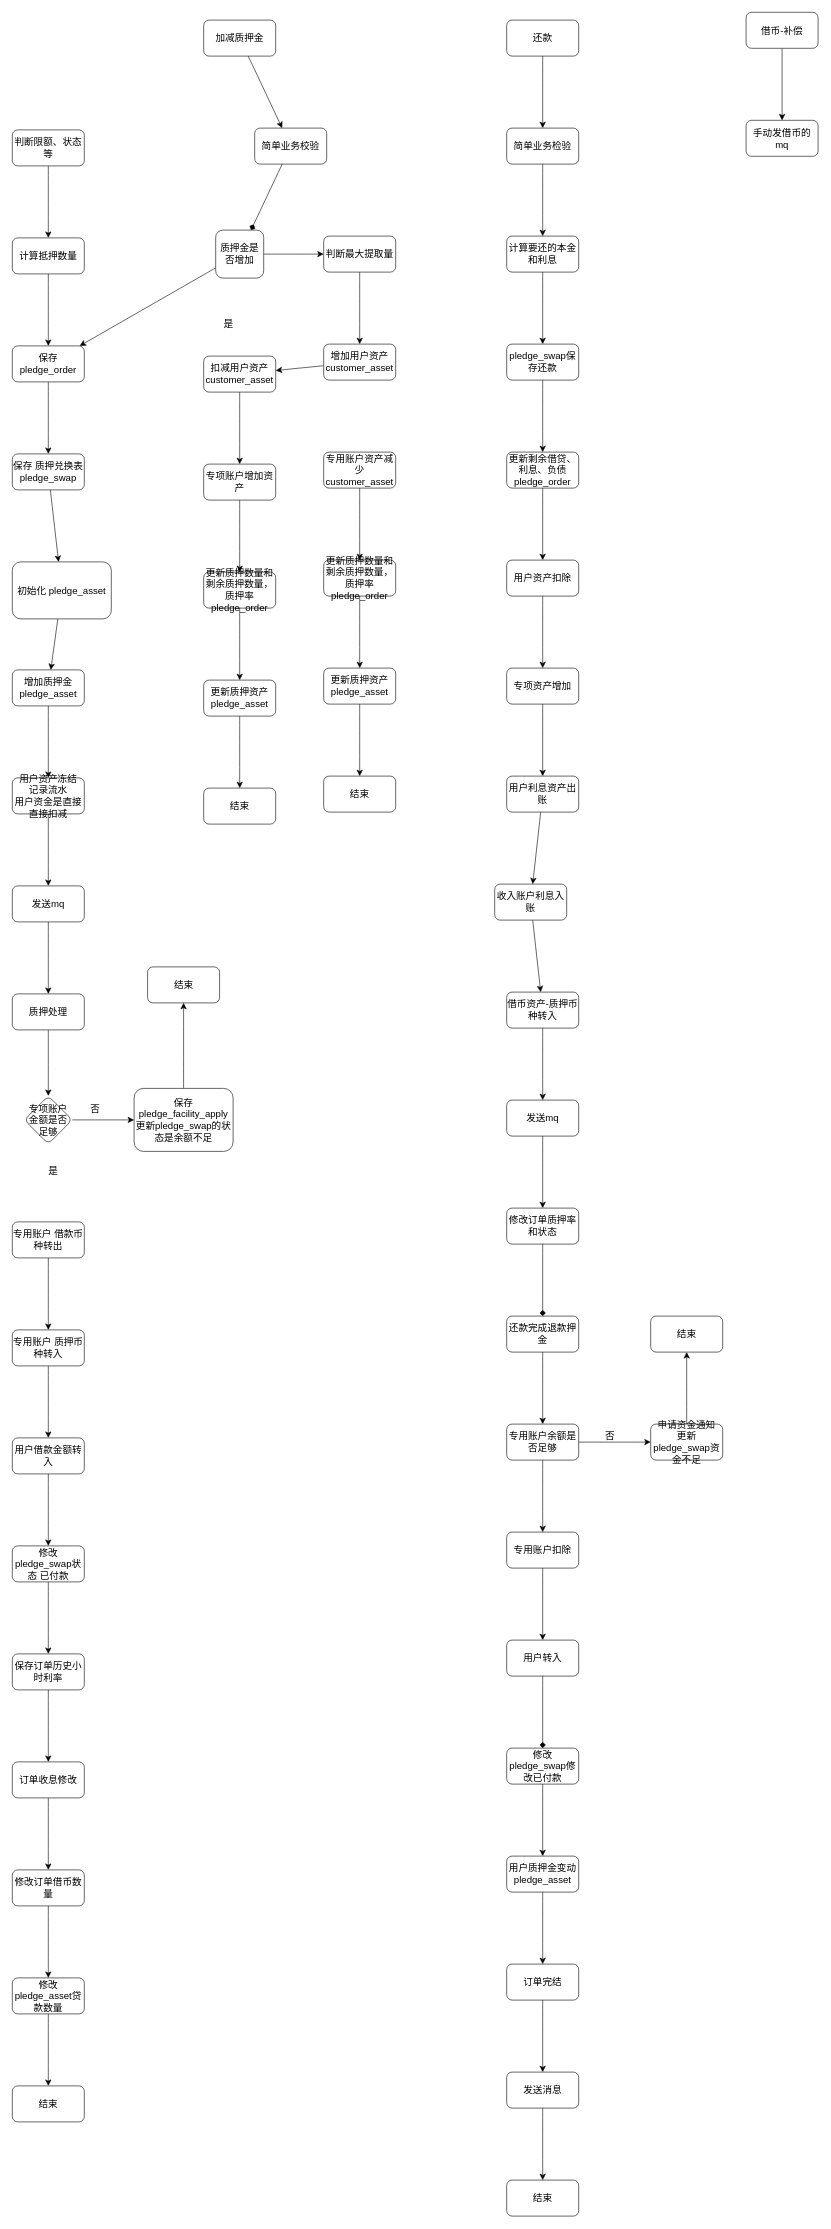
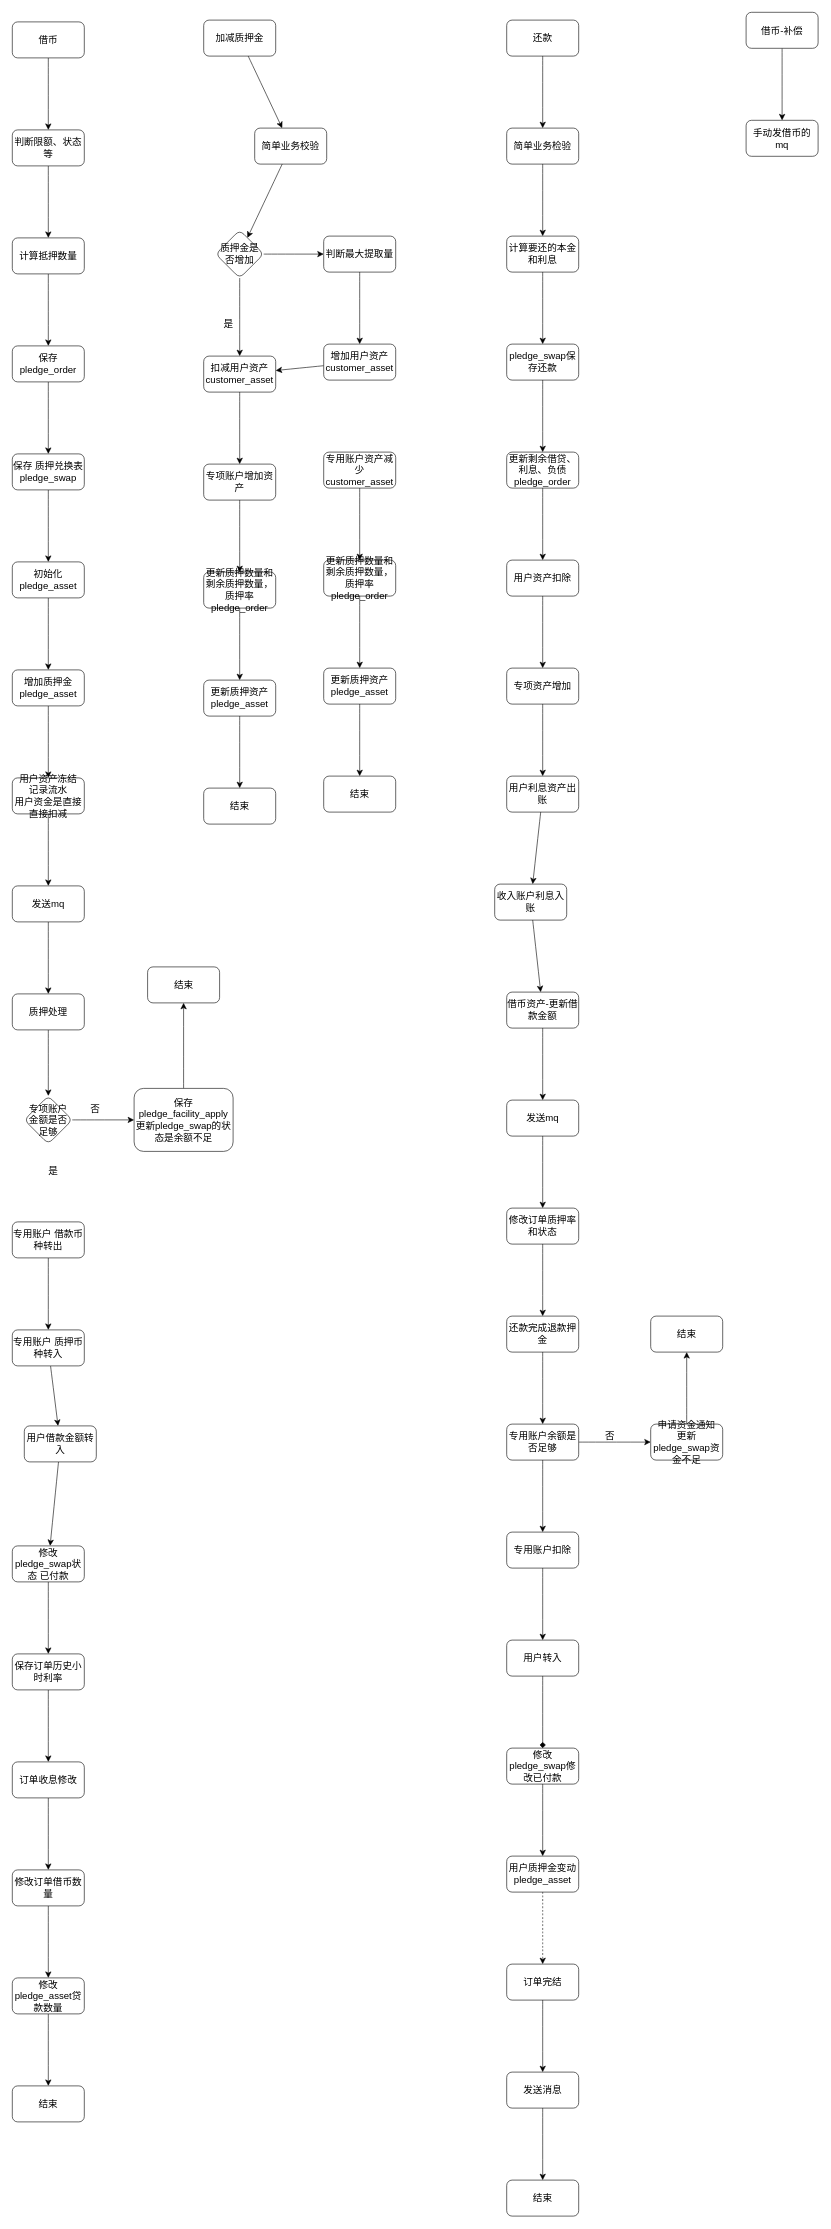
none -> (48, 40)
none -> (48, 123)
(254, 224) -> (252, 228)
(240, 254) -> (240, 254)
(149, 306) -> (240, 349)
(62, 590) -> (48, 580)
(543, 1010) -> (543, 1010)
(543, 1309) -> (543, 1309)
(48, 1456) -> (60, 1444)
(543, 1925) -> (543, 1925)
